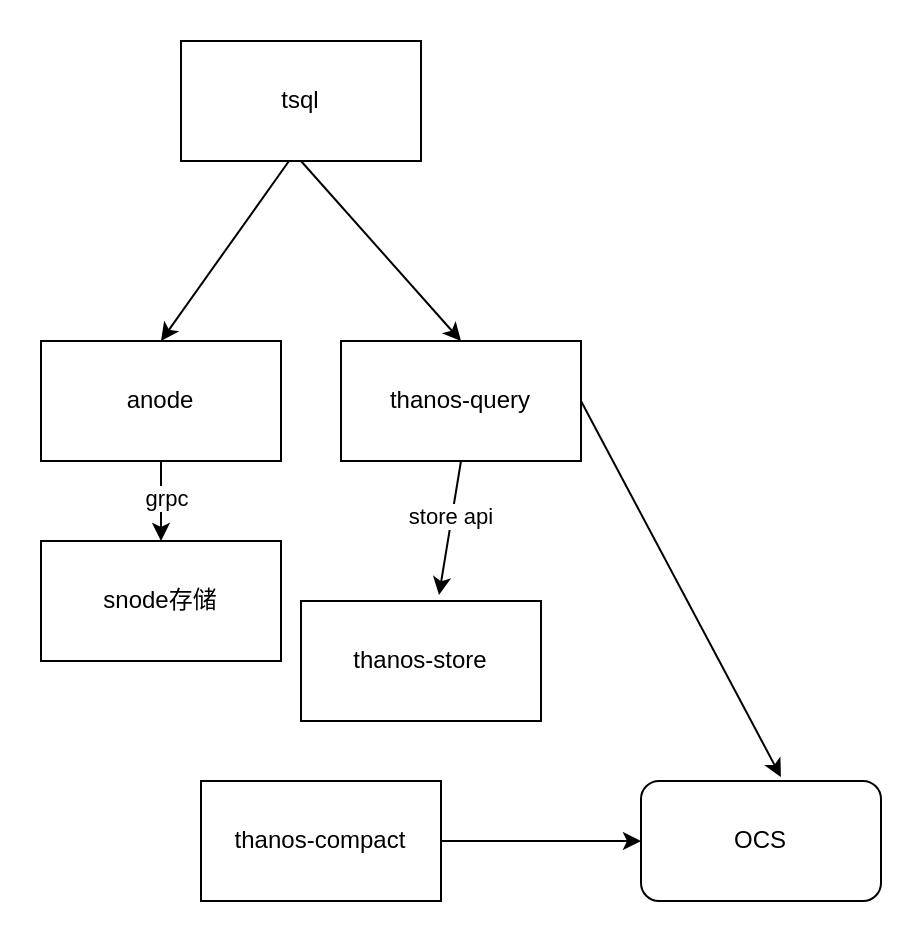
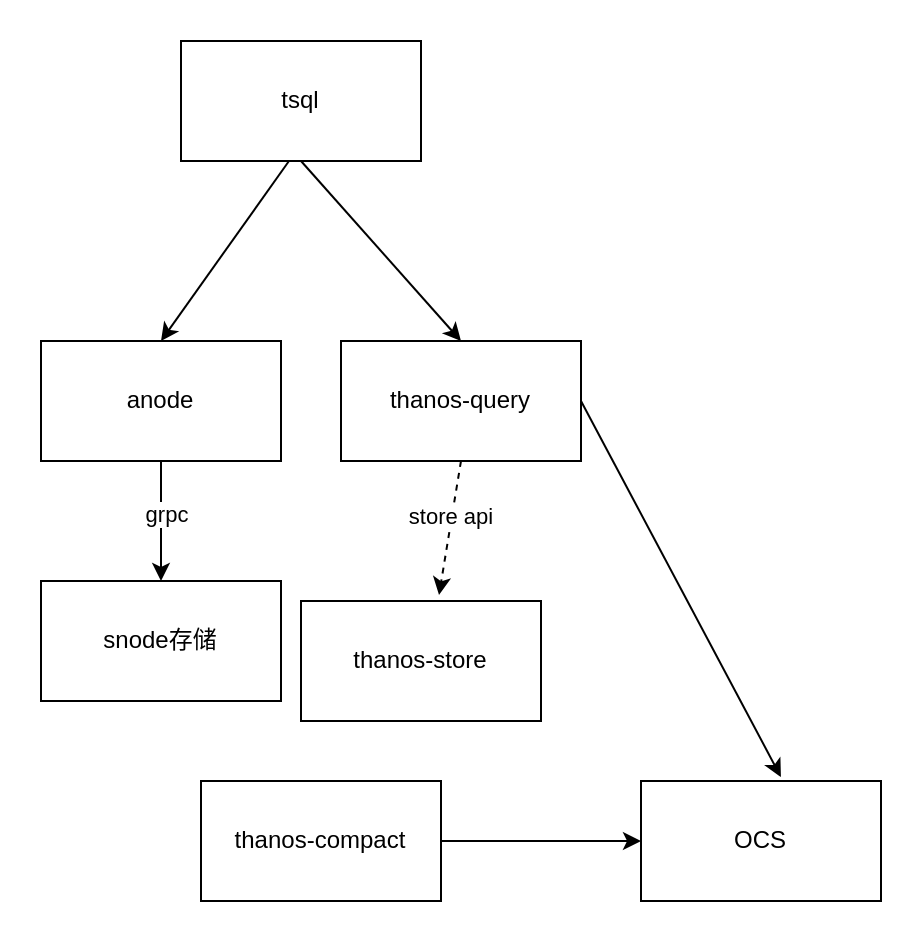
(446, 554) -> (446, 554)
(161, 601) -> (161, 641)
(761, 841) -> (761, 841)
